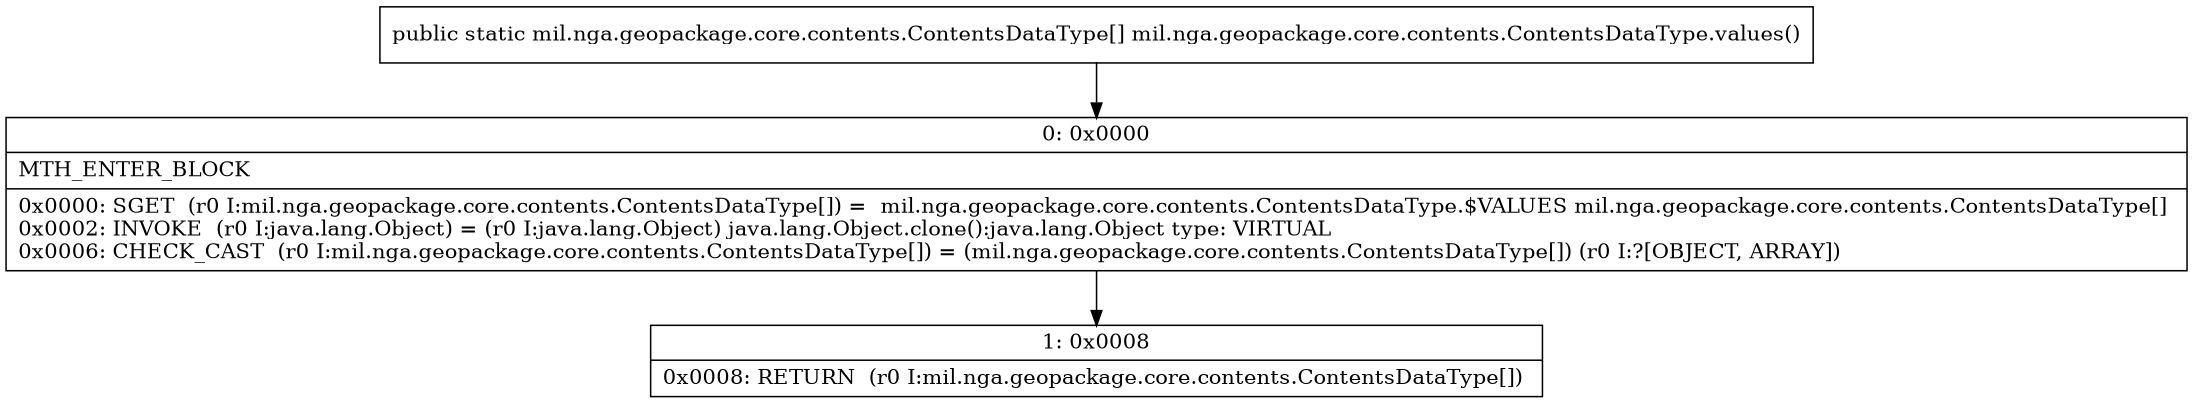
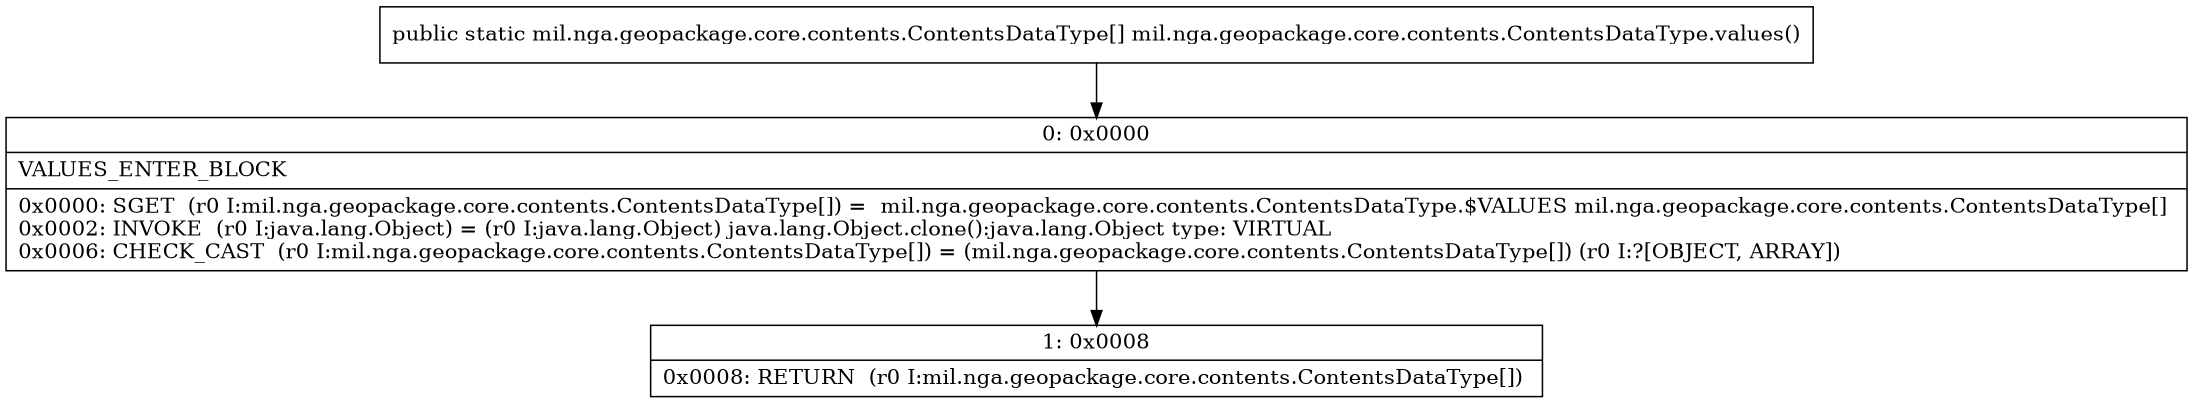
(135, 170) -> (153, 170)
